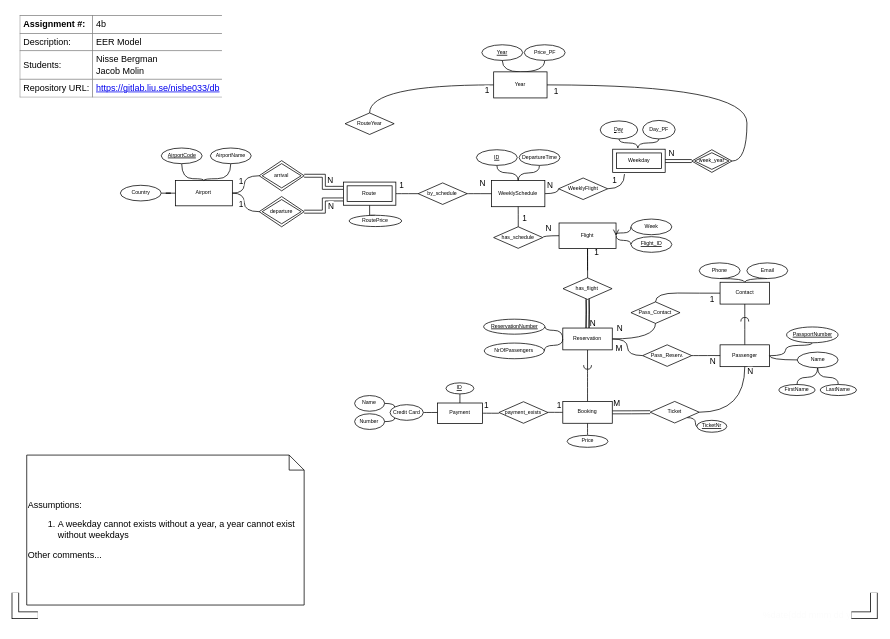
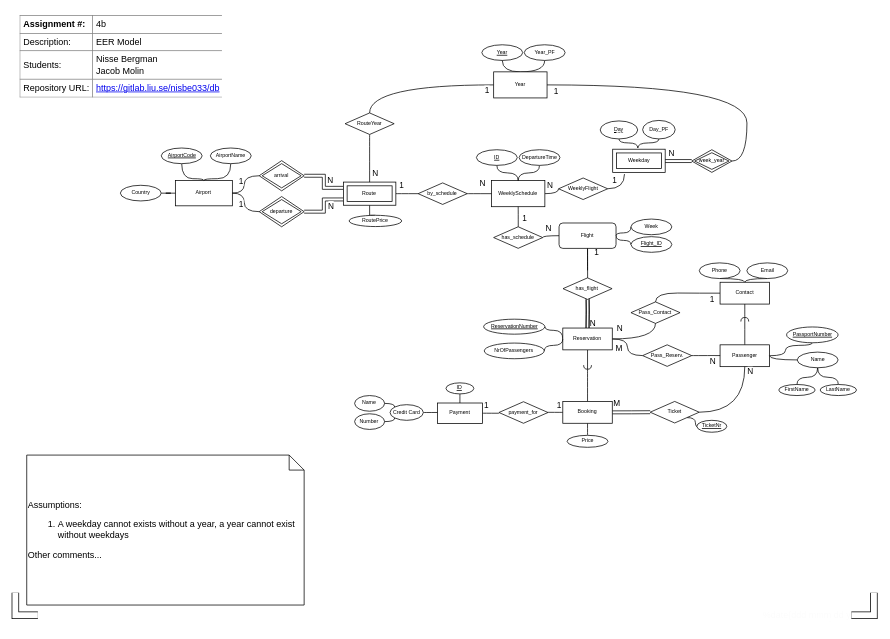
(545, 53) -> (545, 53)
none -> (370, 159)
(617, 233) -> (618, 234)
(588, 236) -> (588, 236)
(524, 413) -> (524, 413)
